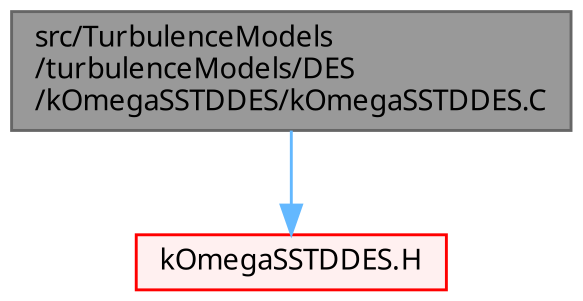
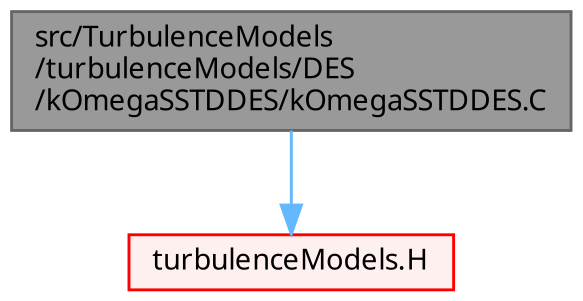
(291, 262) -> (291, 262)
